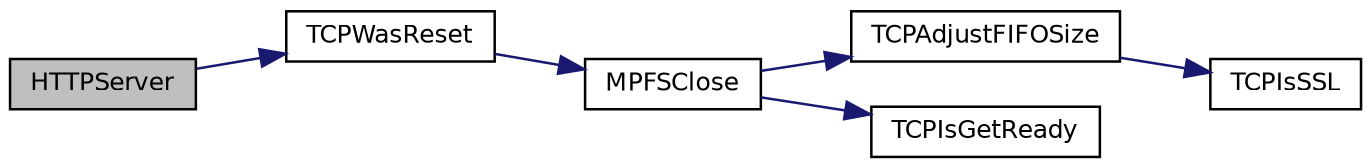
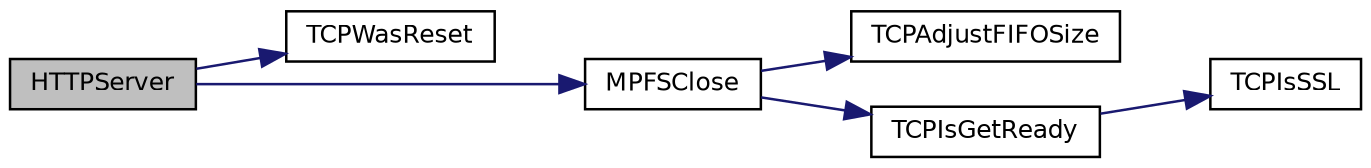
(527, 59) -> (378, 84)
(1153, 63) -> (1143, 107)
